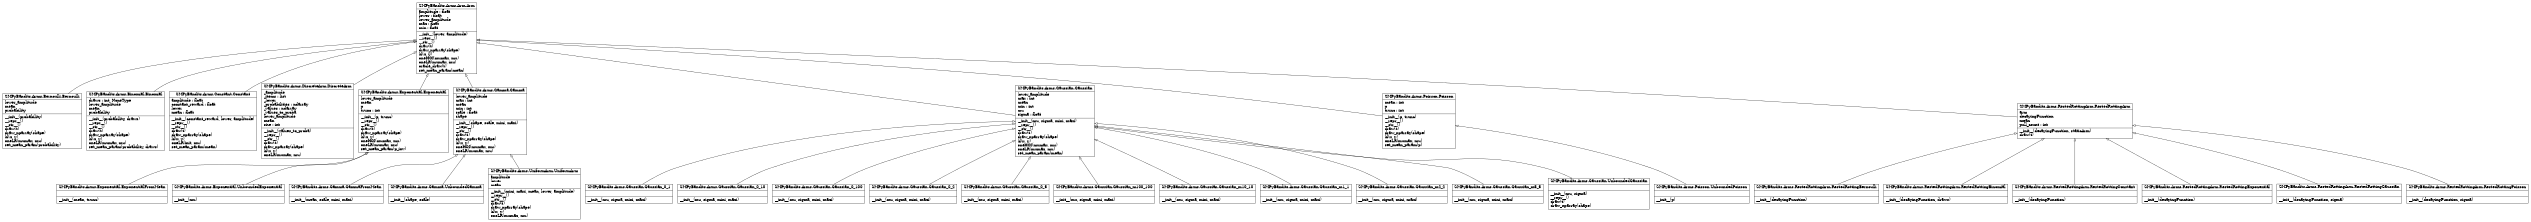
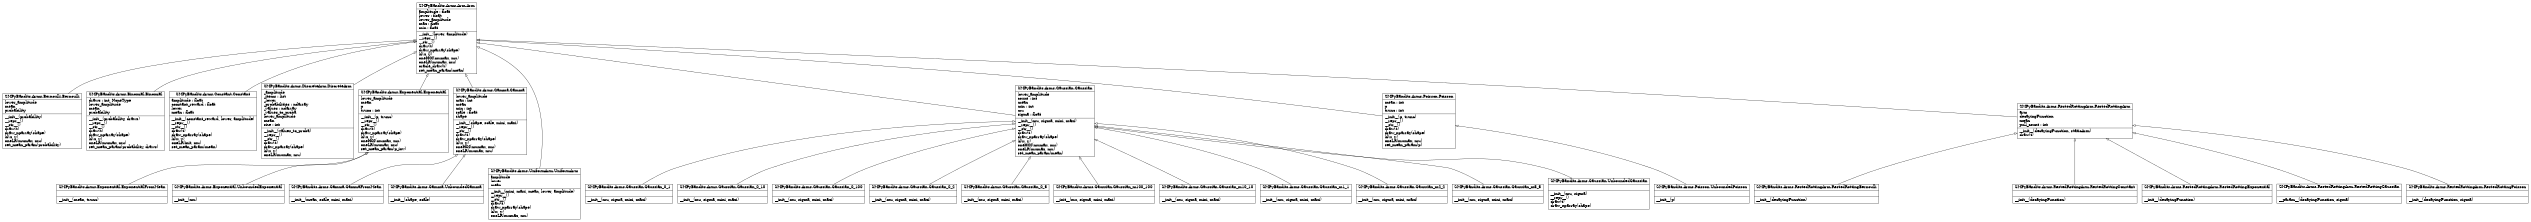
(1026, 99) -> (1027, 99)
(515, 163) -> (535, 95)
(1946, 194) -> none
(2311, 200) -> (2314, 200)
